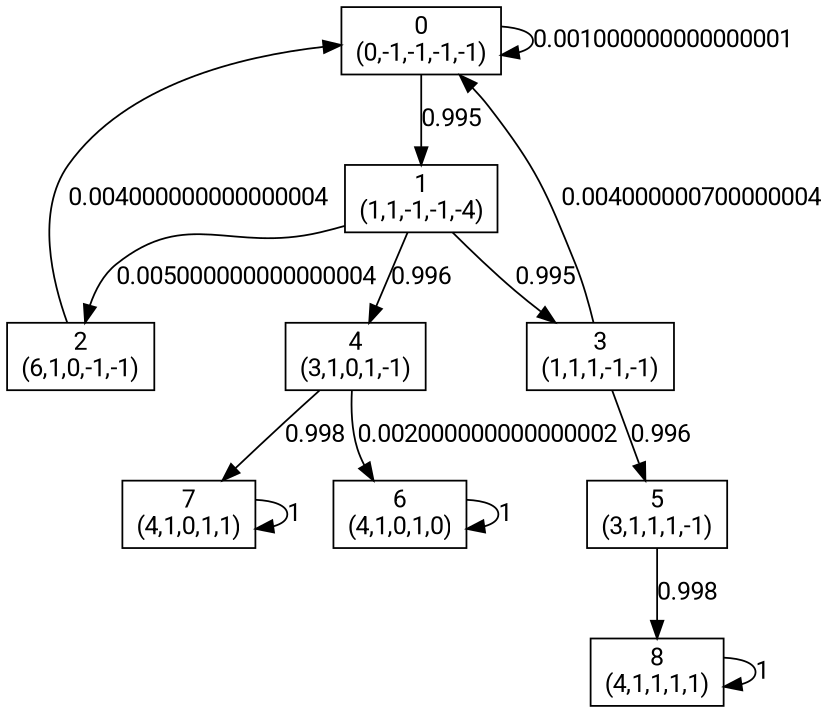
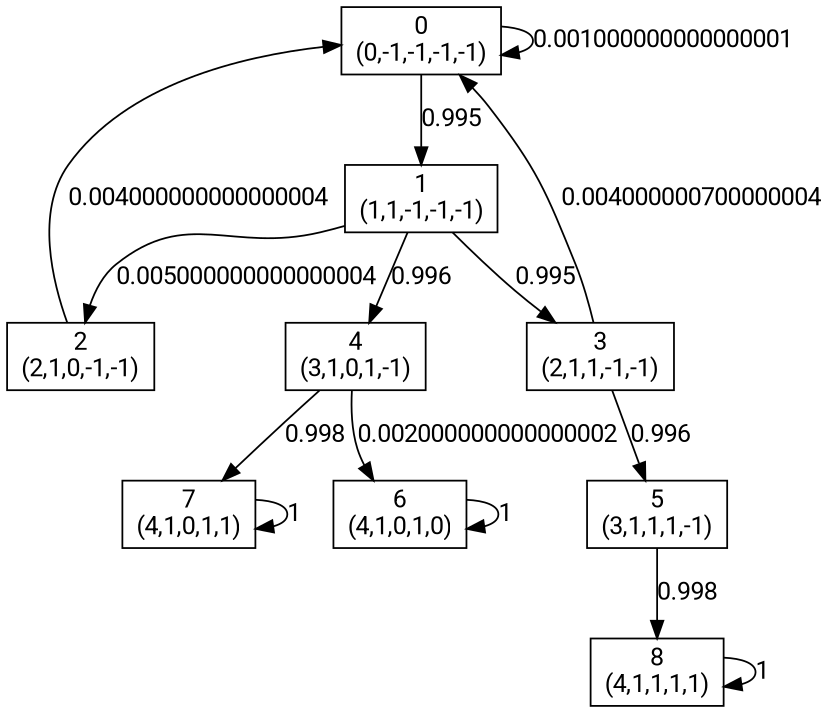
(421, 199) -> (421, 199)
(81, 356) -> (81, 356)
(600, 356) -> (600, 356)
